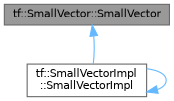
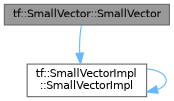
(94, 50) -> (80, 39)
